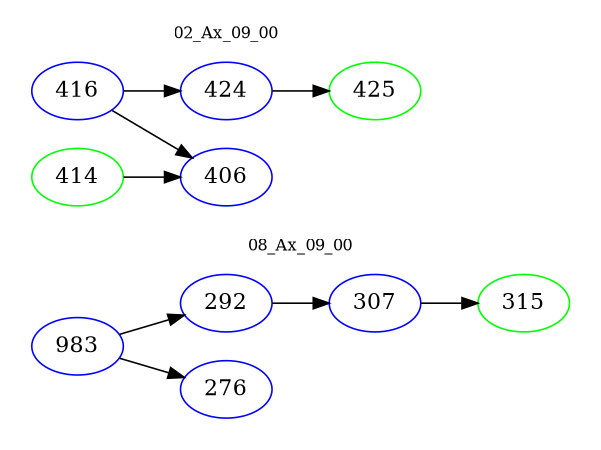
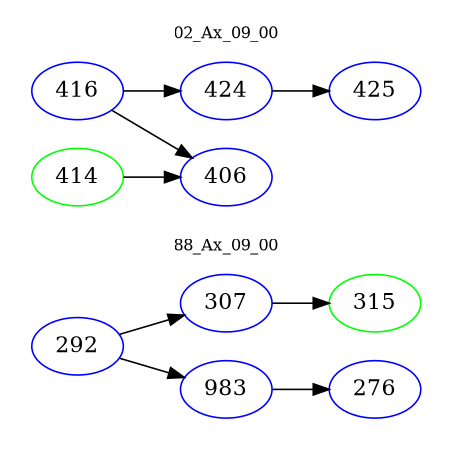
(375, 91) -> (375, 91)
(301, 247) -> (226, 247)
(144, 327) -> (144, 366)
